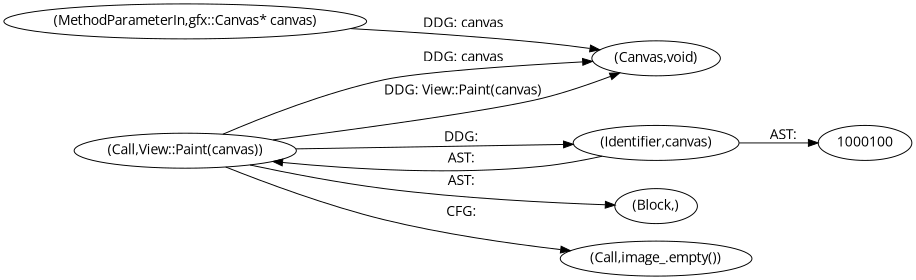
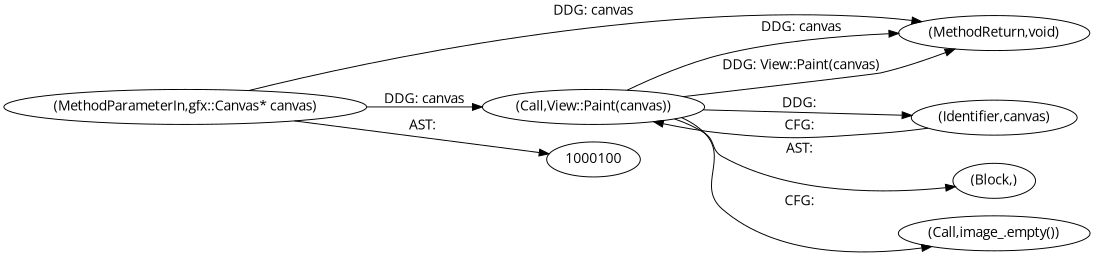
(656, 58) -> (994, 33)
none -> (419, 107)
(774, 143) -> (417, 137)
(463, 159) -> (801, 126)
